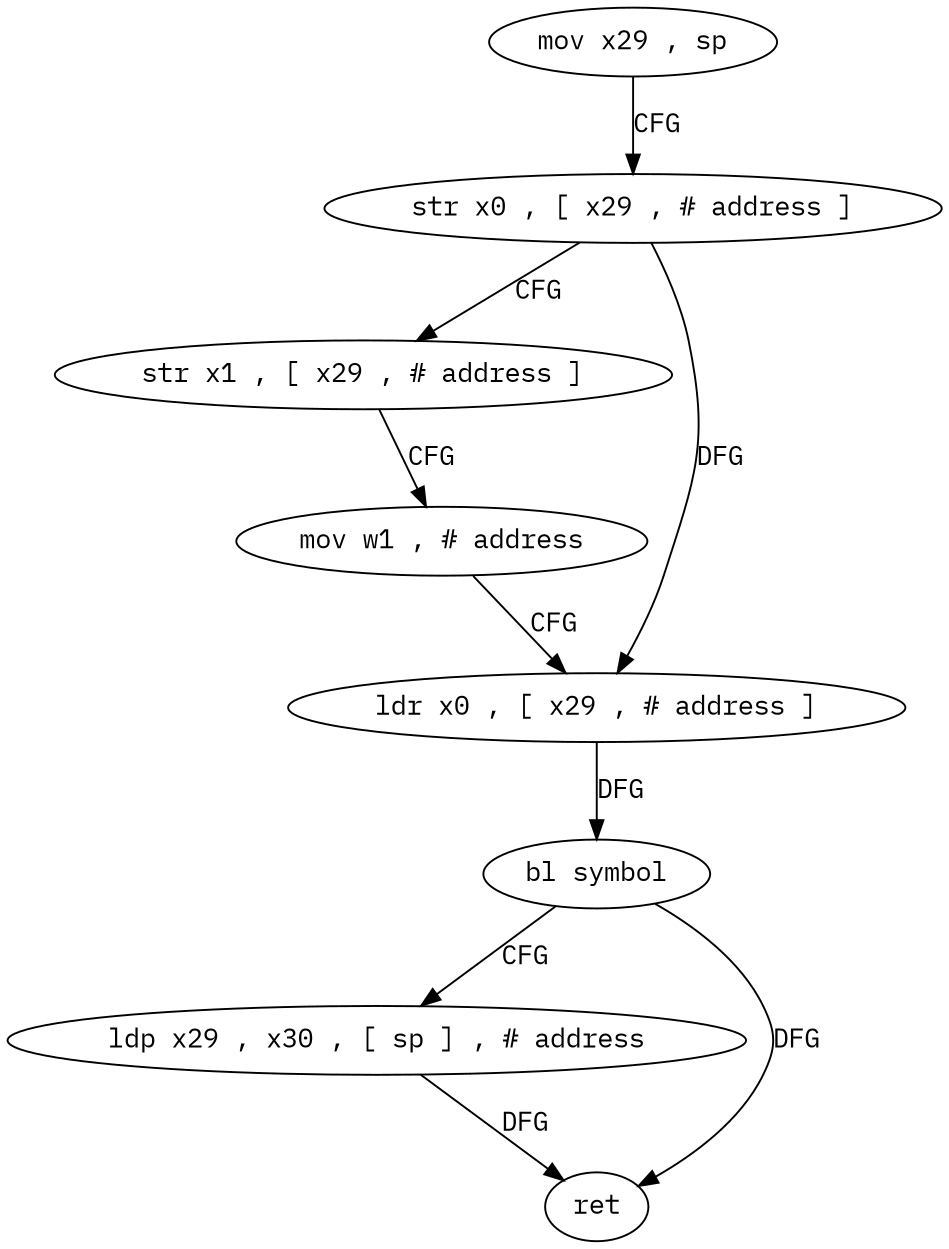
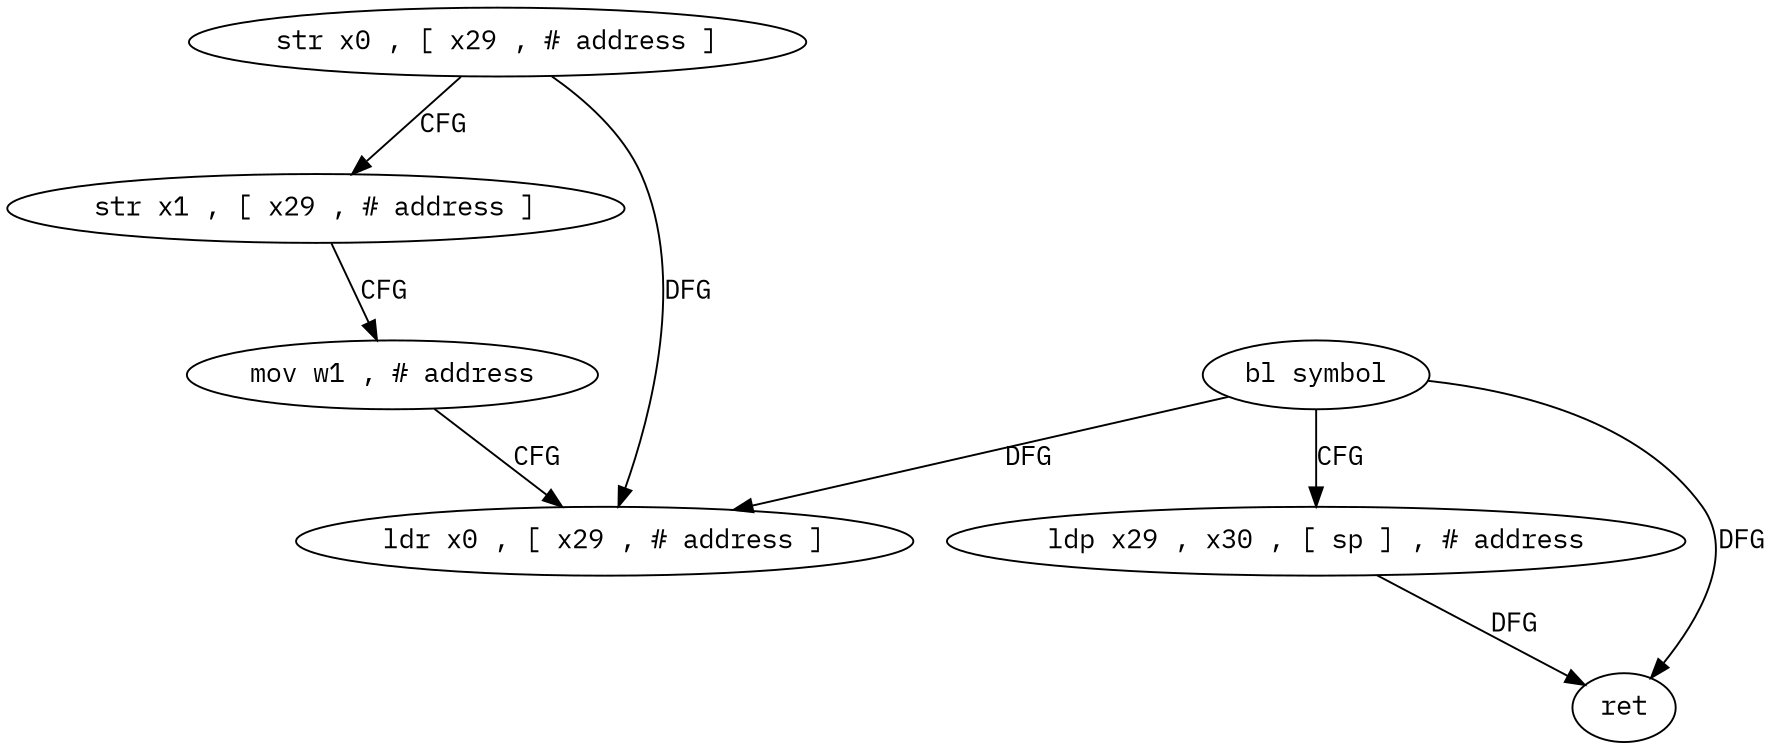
(633, 42) -> none
(597, 781) -> (990, 451)
